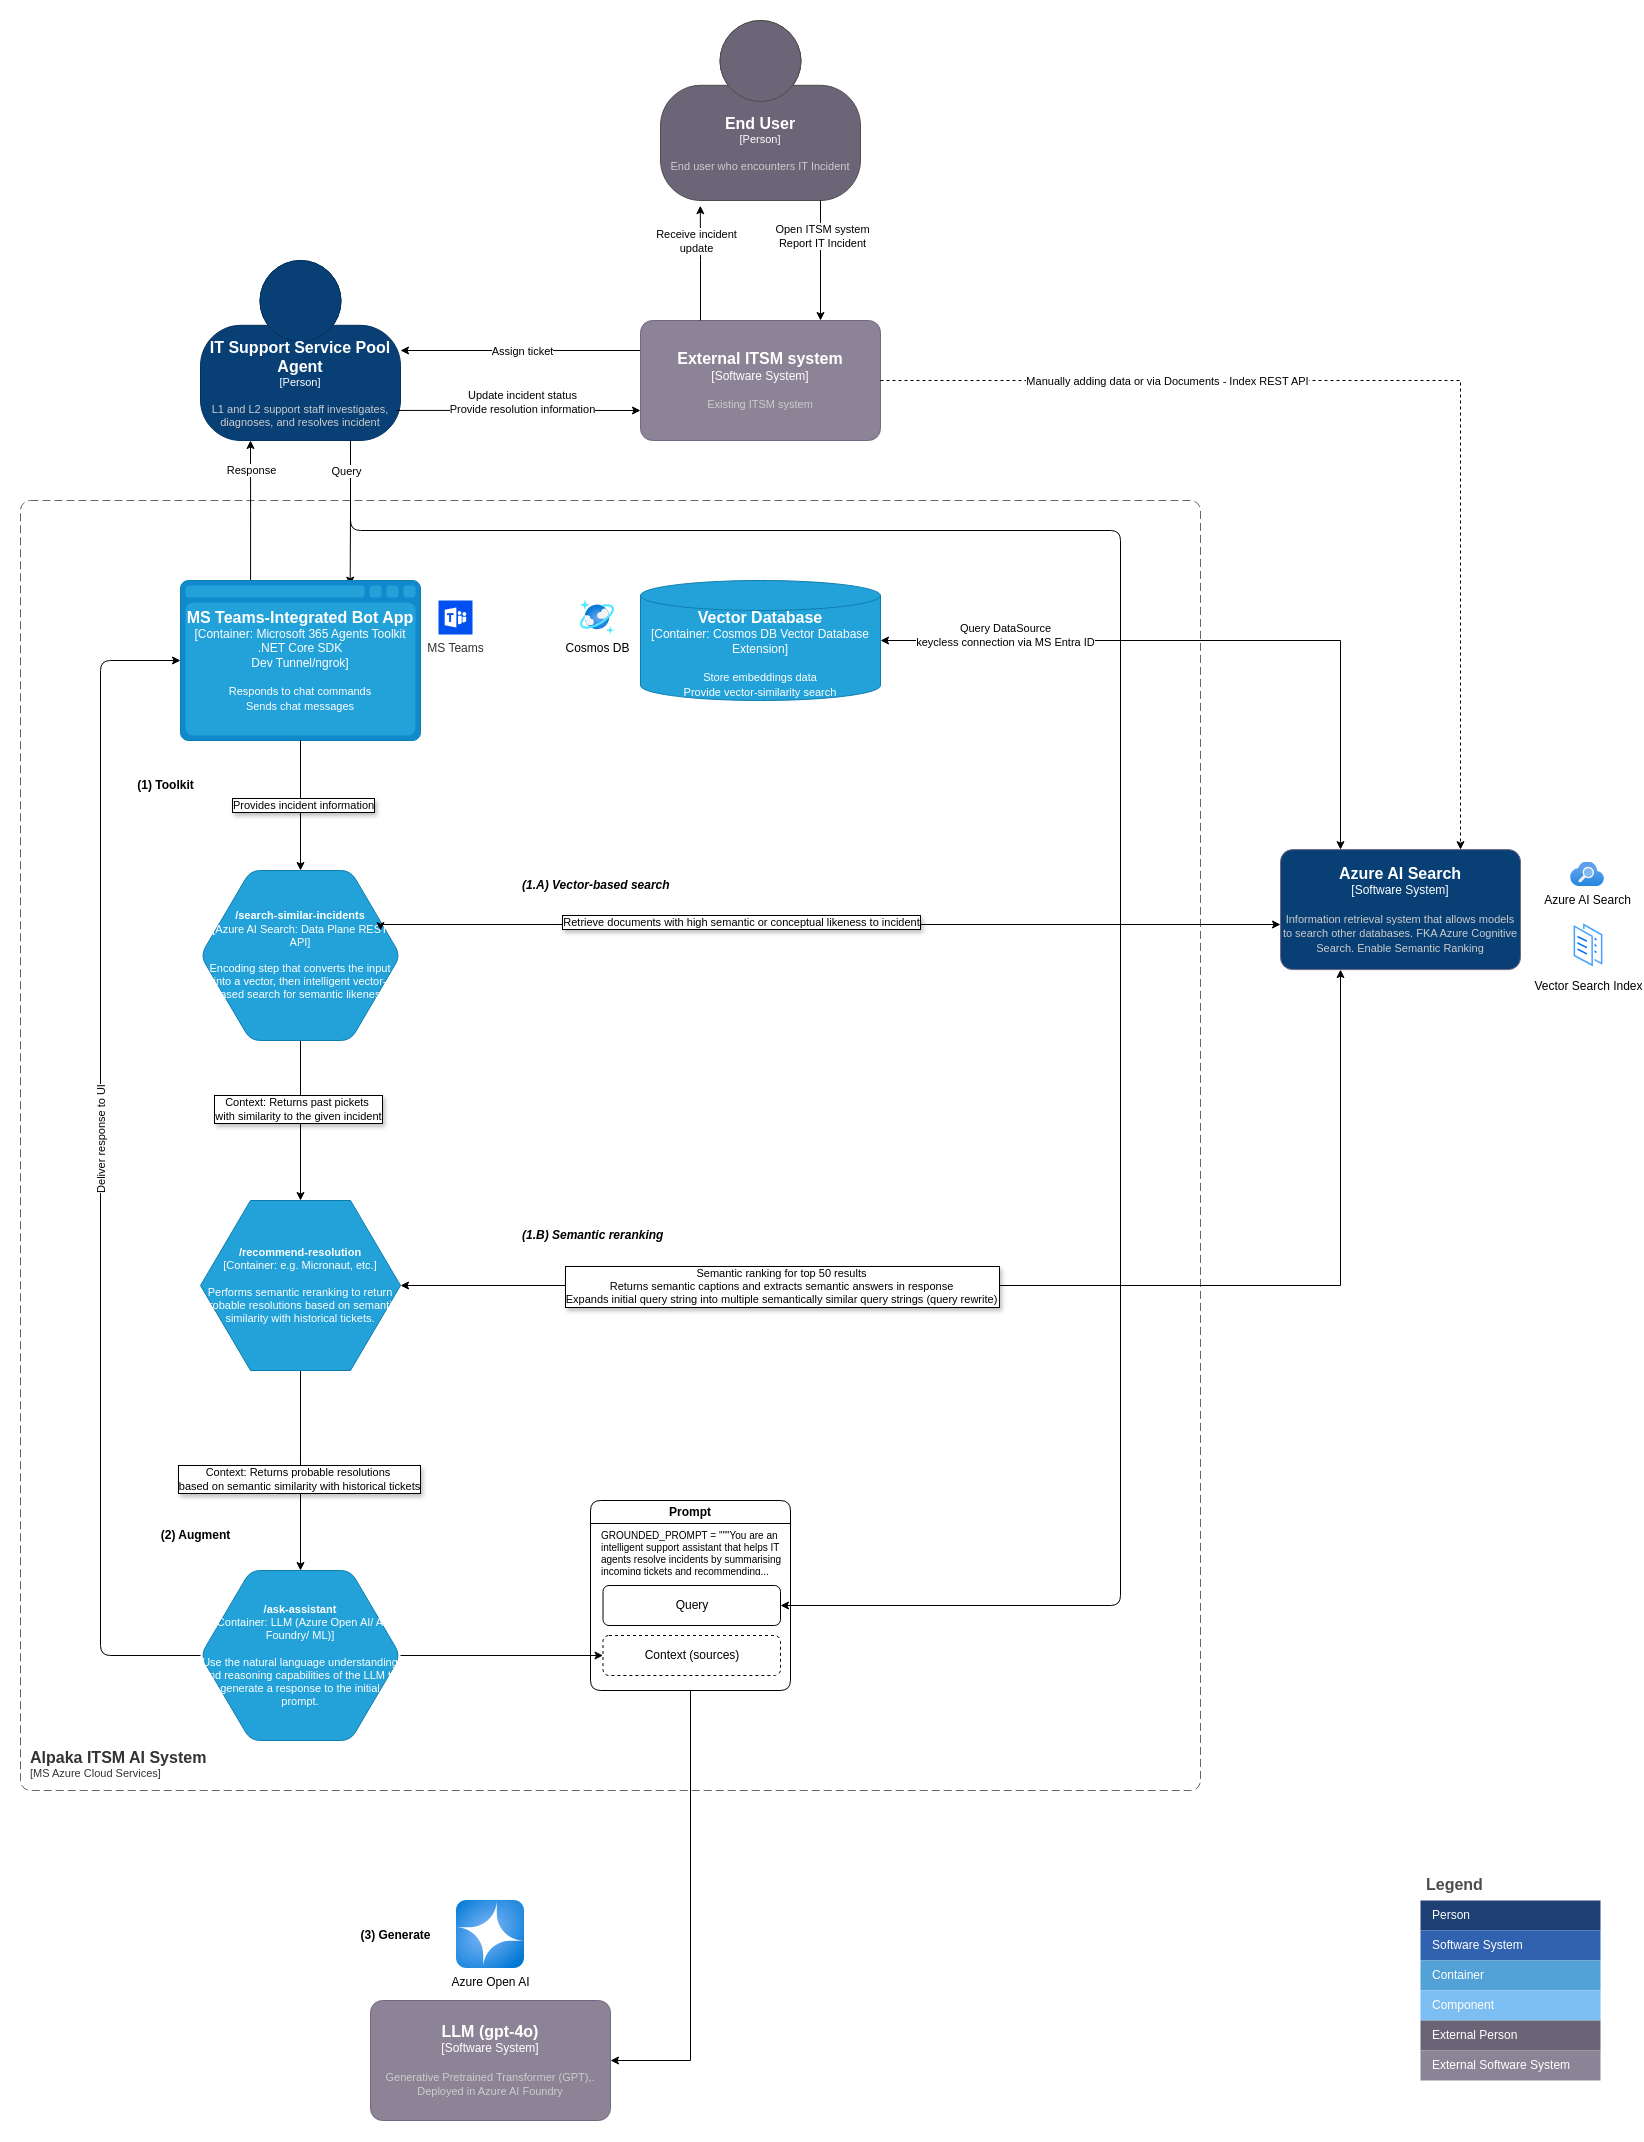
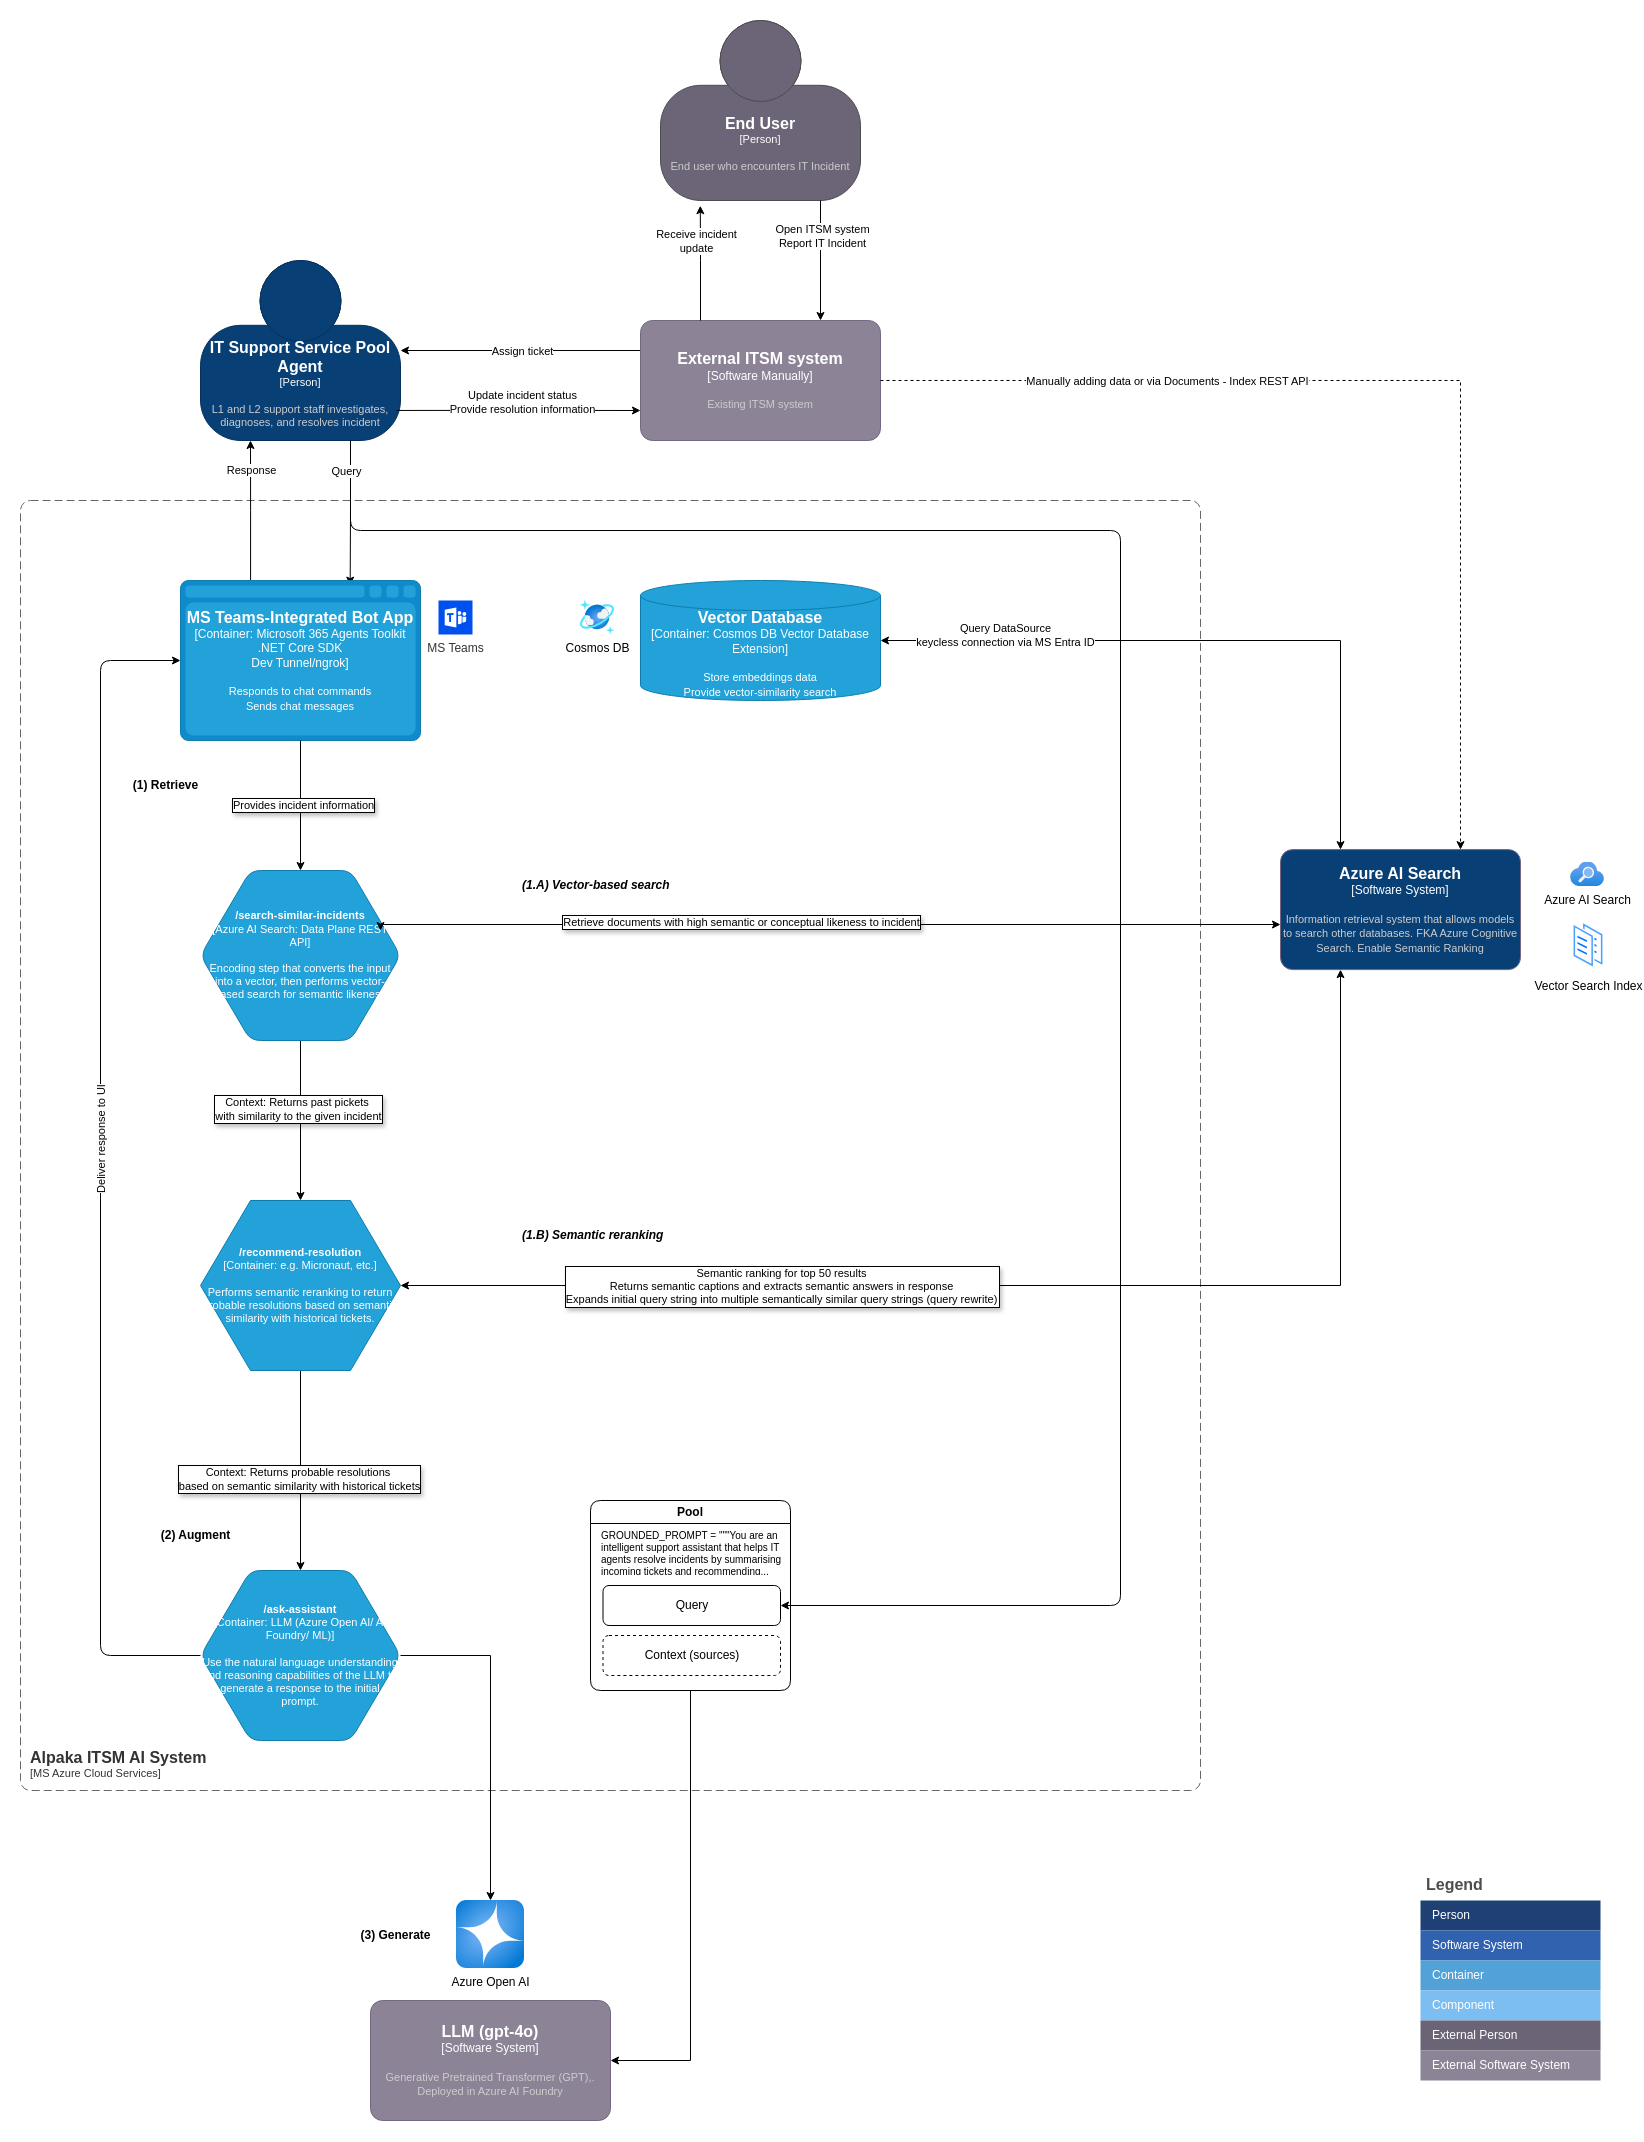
(761, 381) -> (761, 381)
(166, 786) -> (166, 786)
(301, 956) -> (301, 956)
(691, 1513) -> (691, 1513)
(542, 1656) -> (491, 1773)
